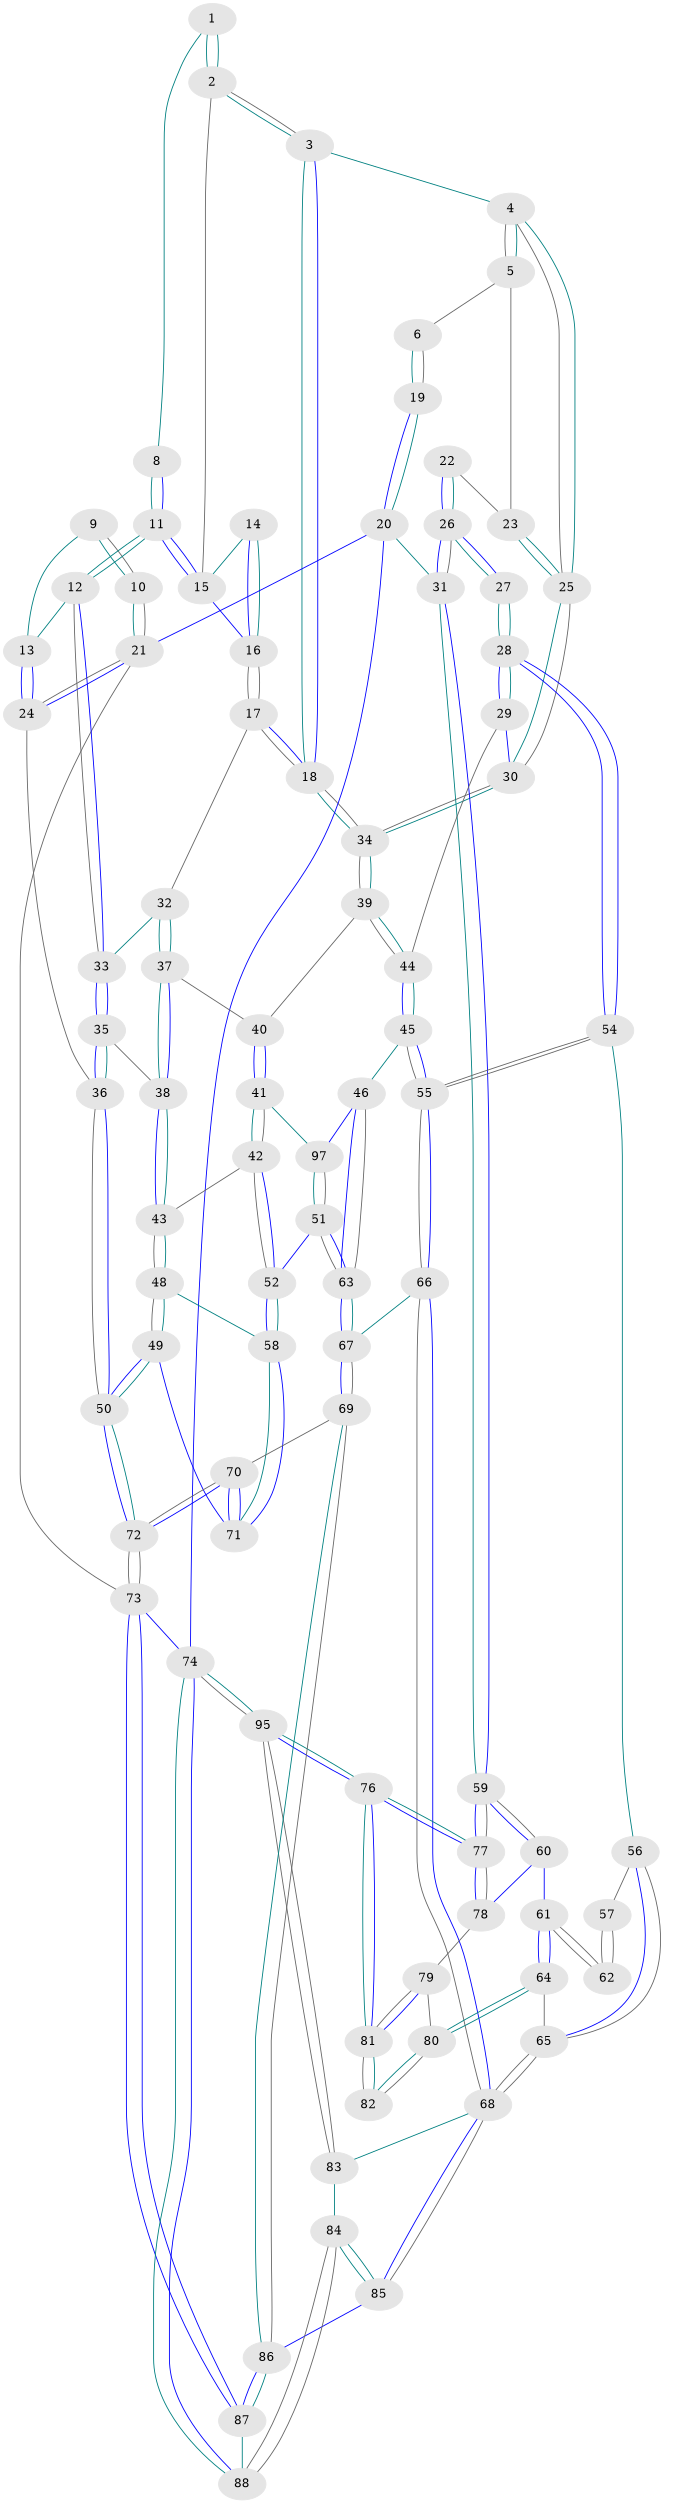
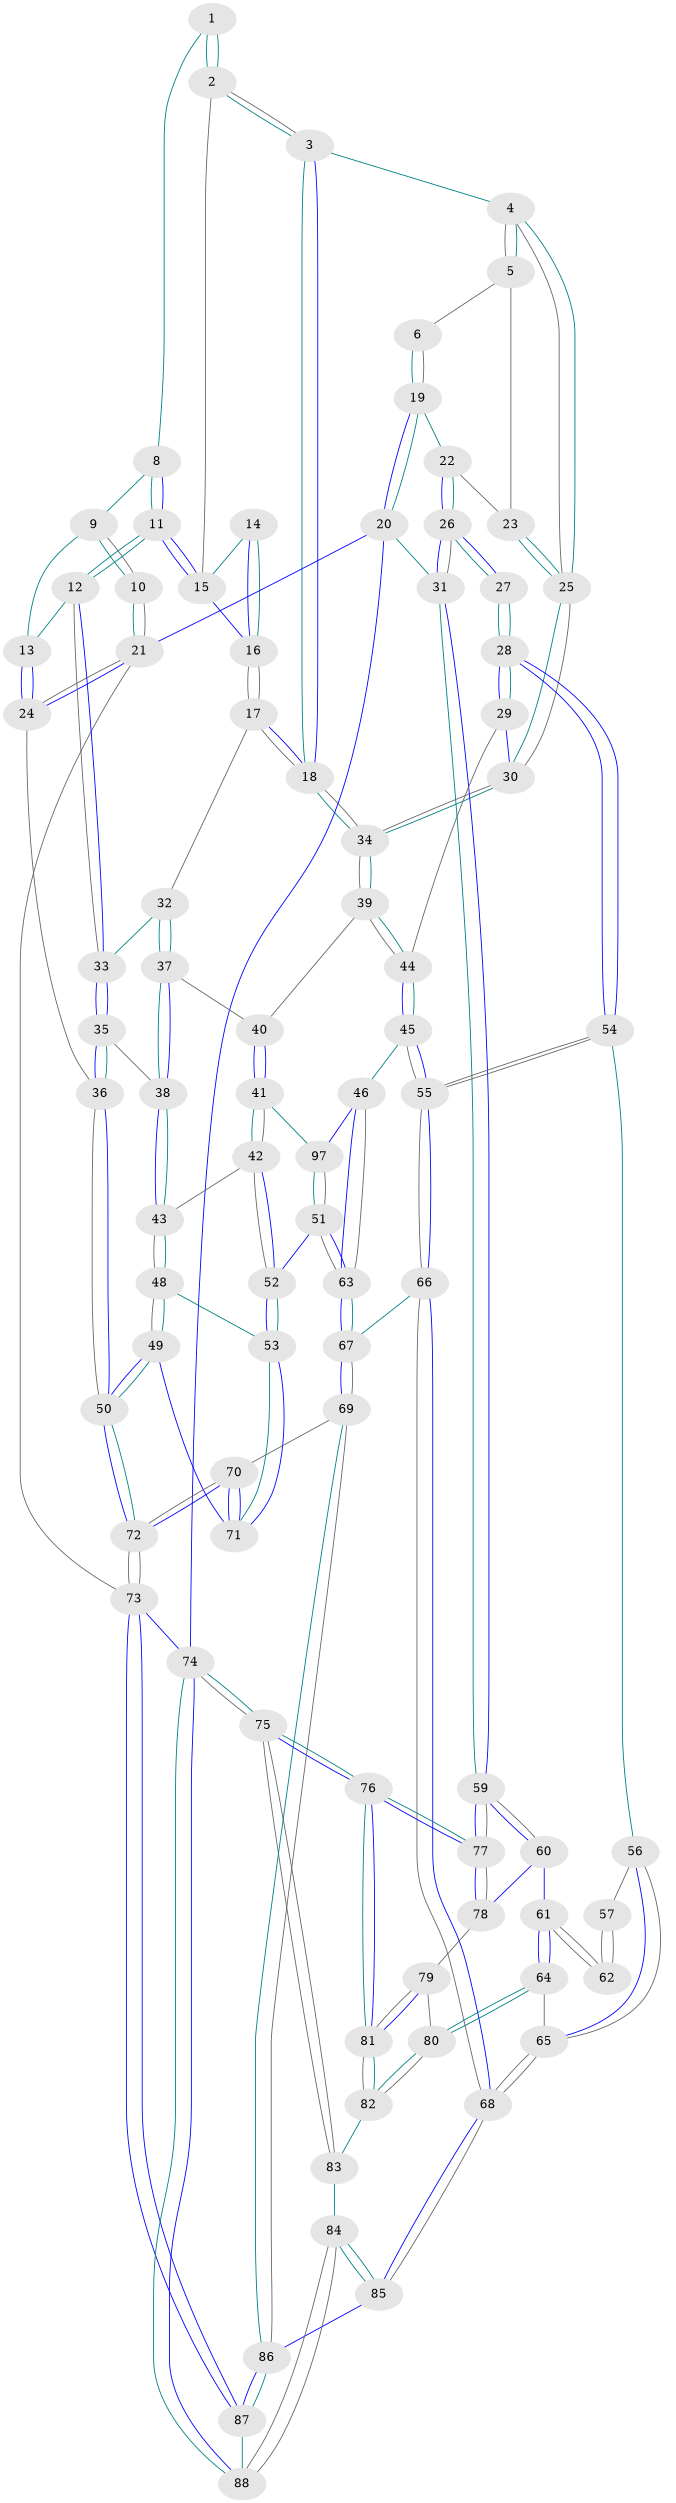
none -> (433, 430)
none -> (126, 493)
(272, 1347) -> (272, 1347)
(263, 1726) -> (263, 1726)
(411, 2136) -> (352, 2137)
